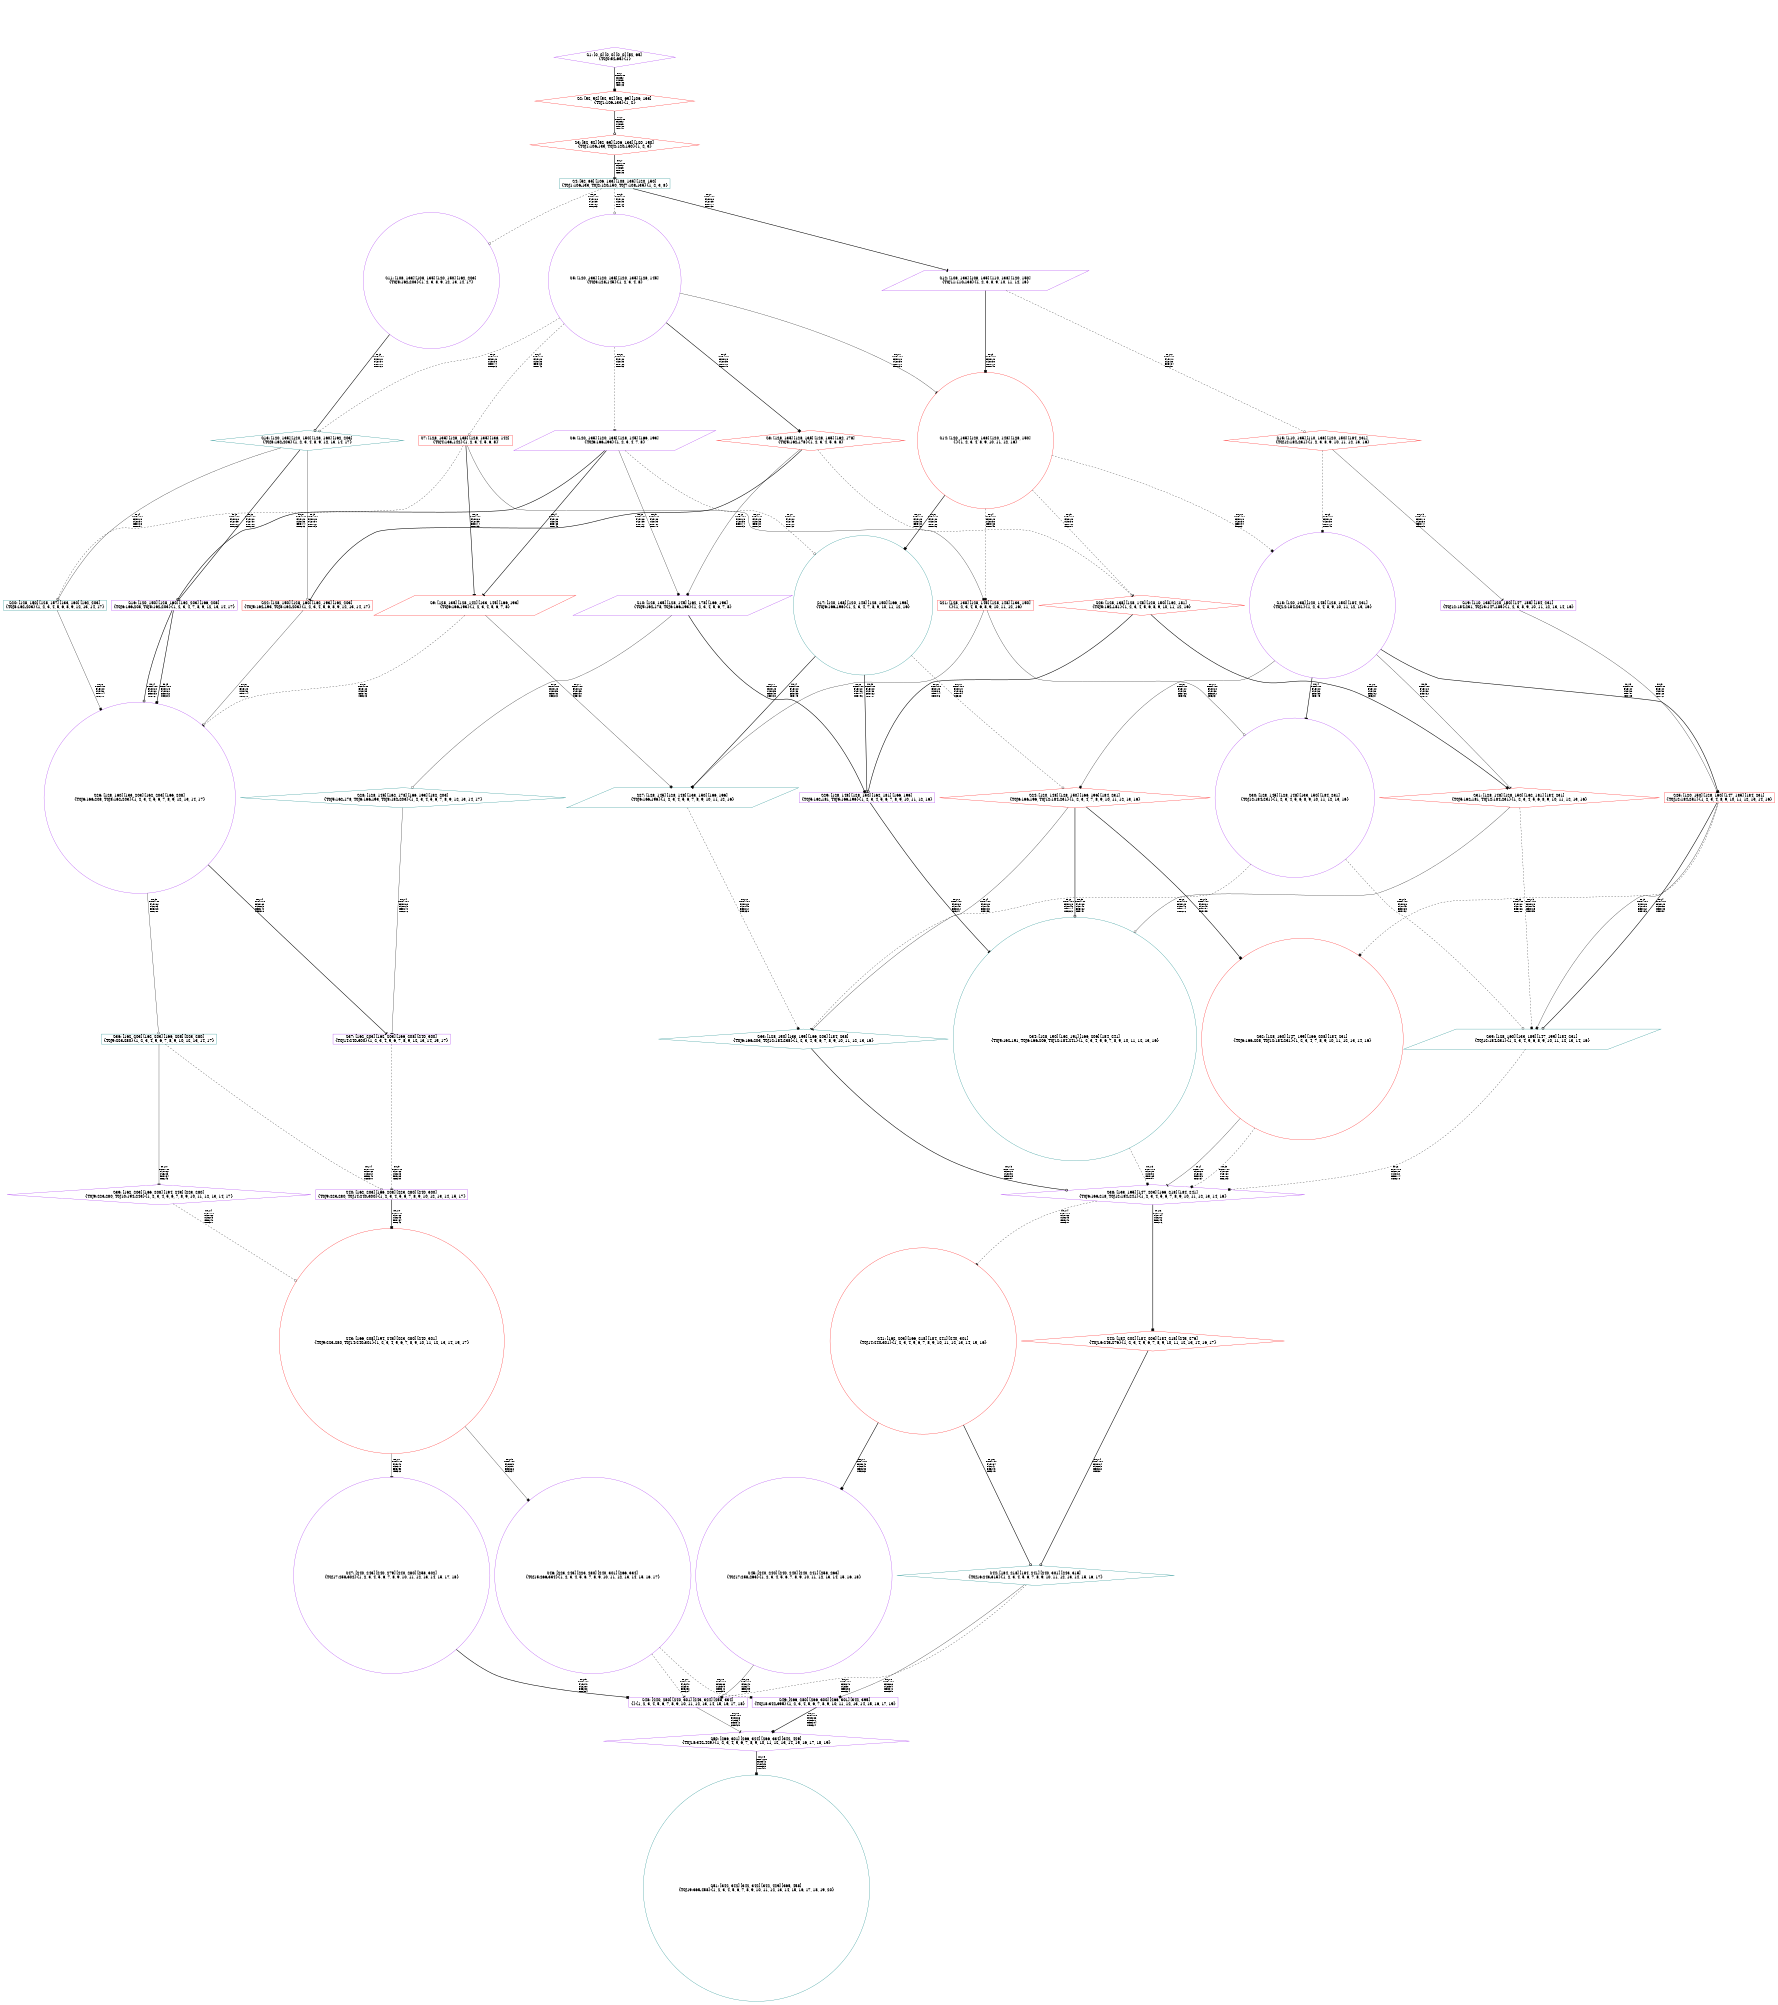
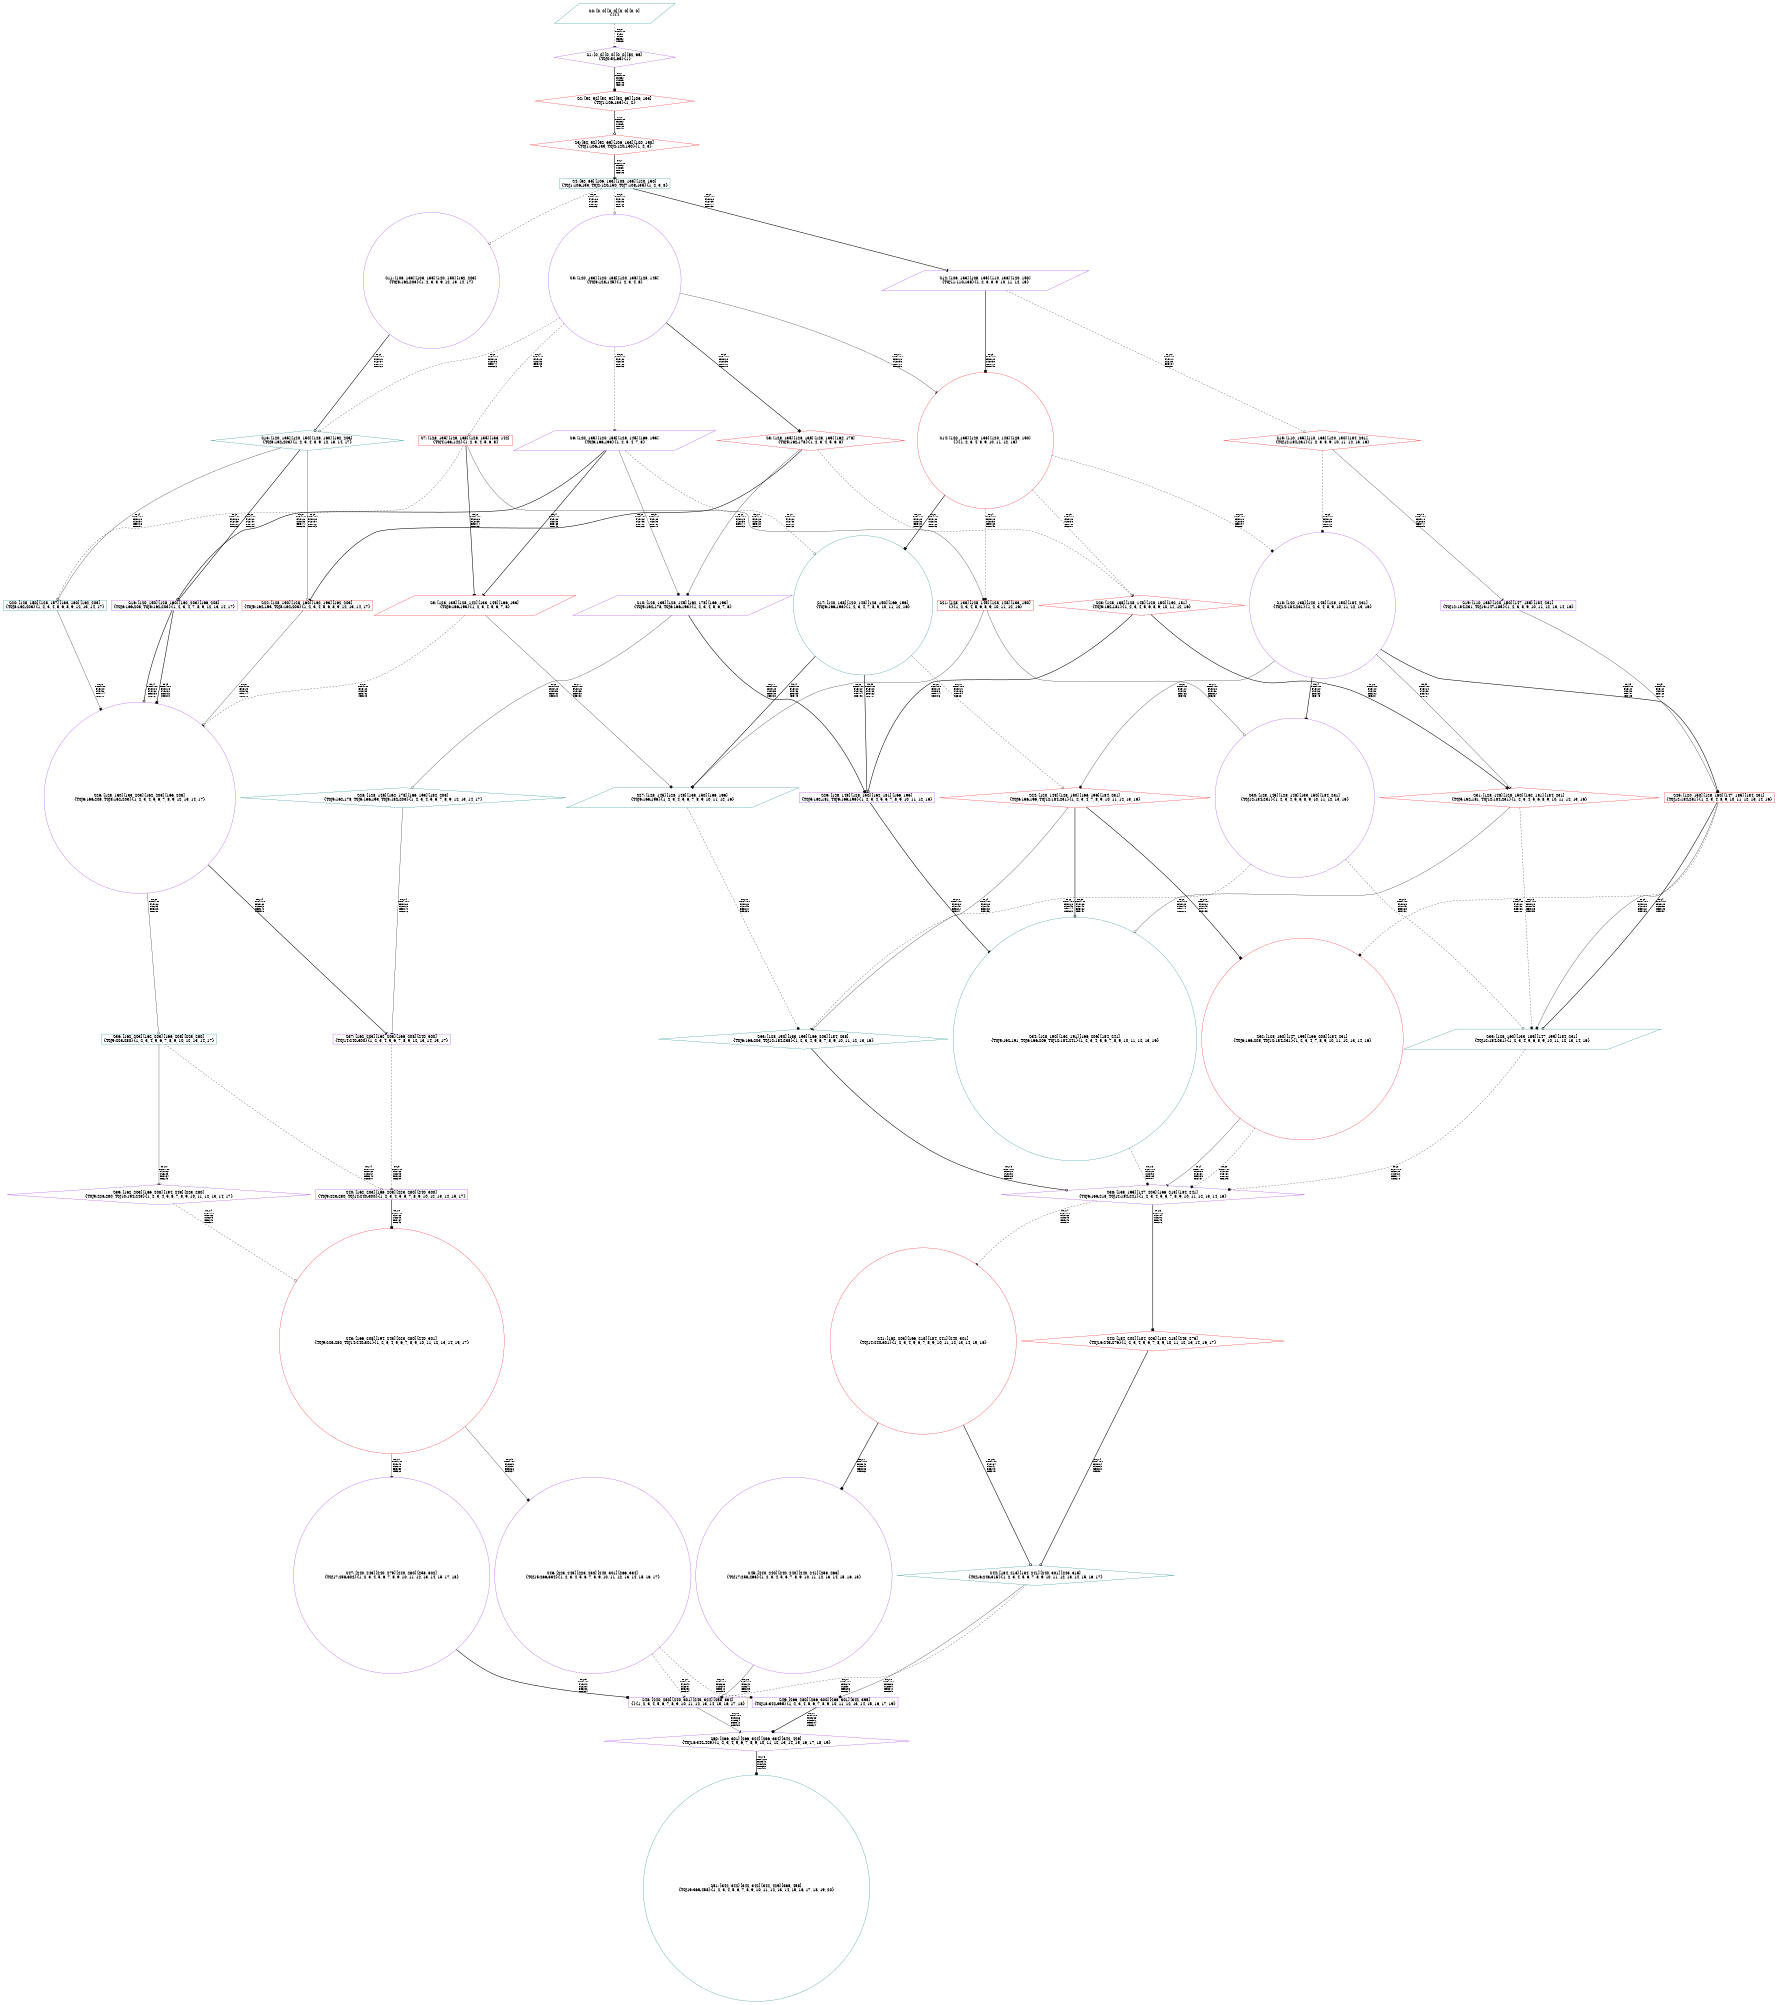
none -> (615, 13)
